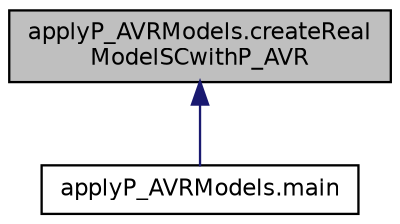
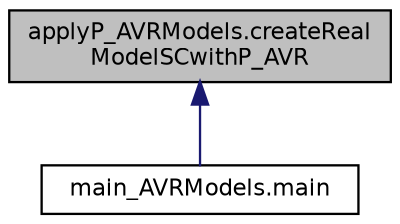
(200, 190) -> (200, 190)
